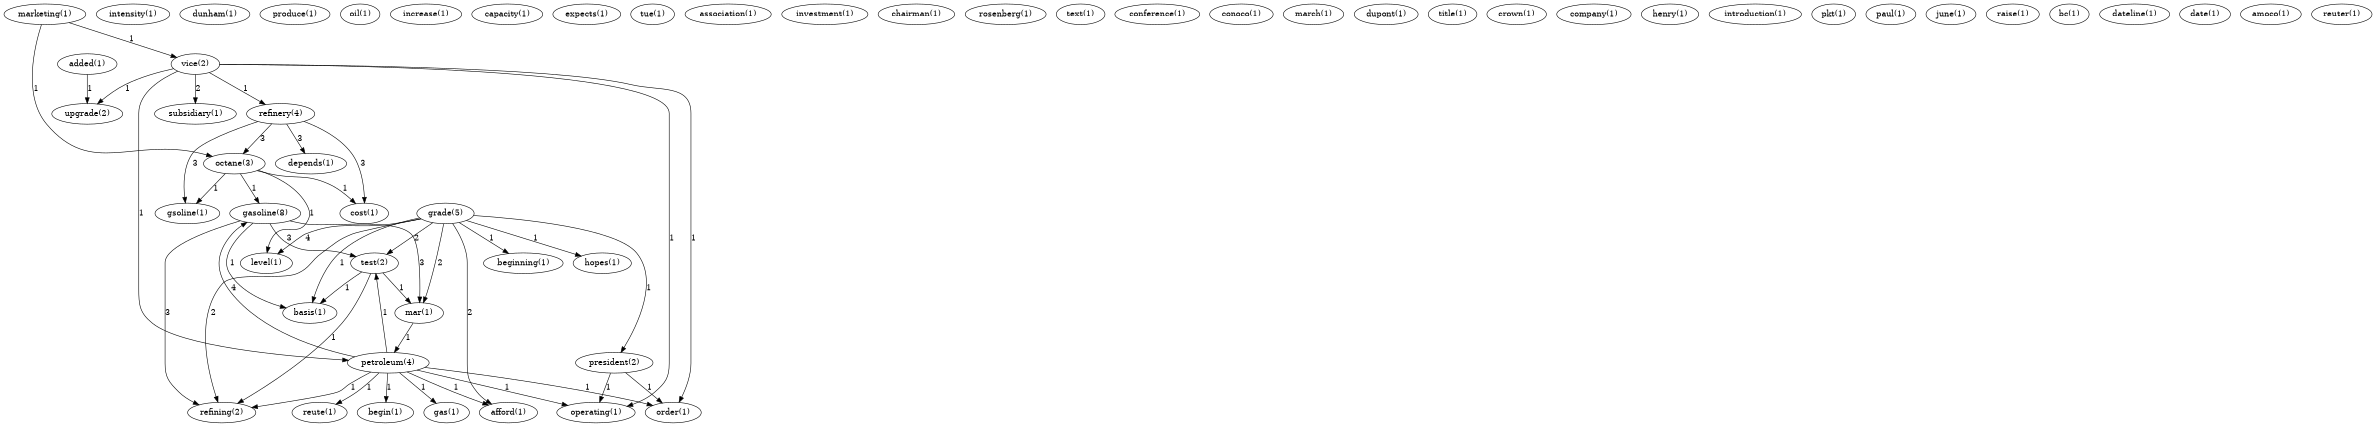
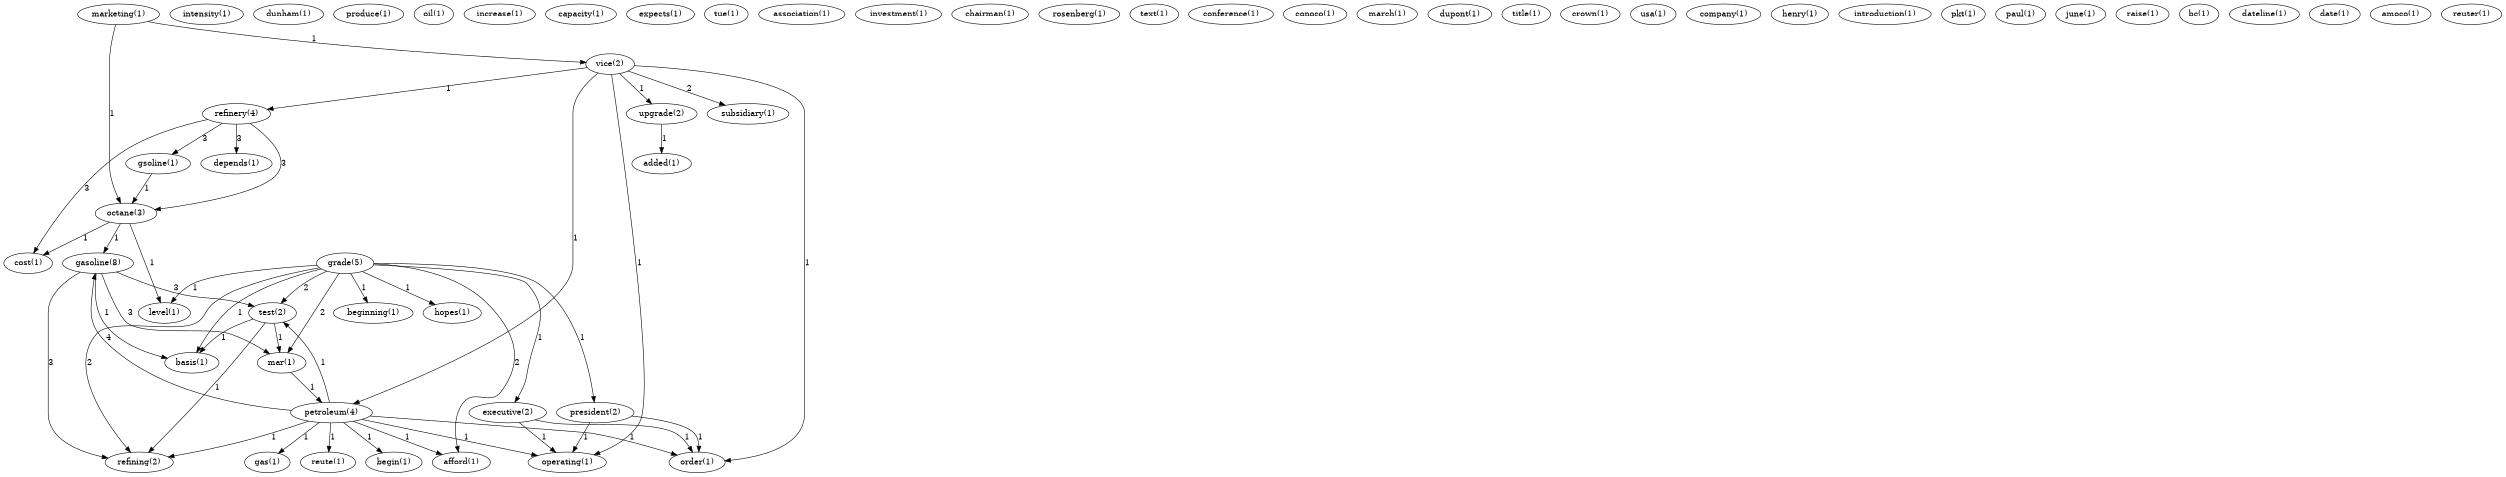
none -> (1653, 14)
(87, 86) -> (662, 136)
(213, 186) -> (144, 186)
(308, 238) -> (195, 288)
none -> (508, 413)
